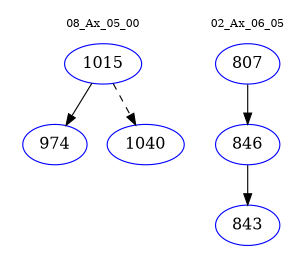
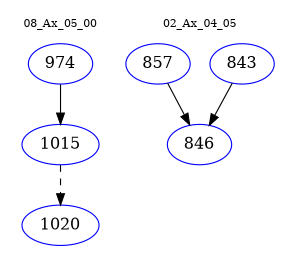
(248, 24) -> (200, 24)
(248, 64) -> (158, 64)
(82, 99) -> (61, 99)
(146, 145) -> (61, 225)
(248, 179) -> (224, 99)
